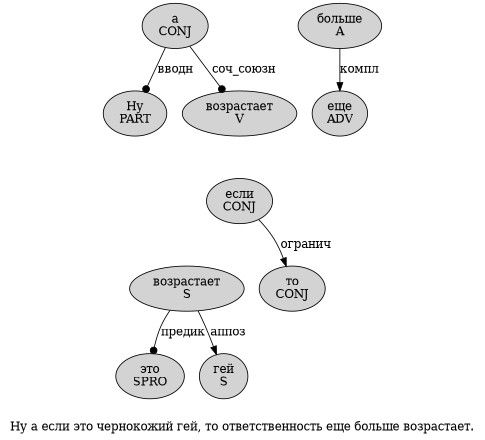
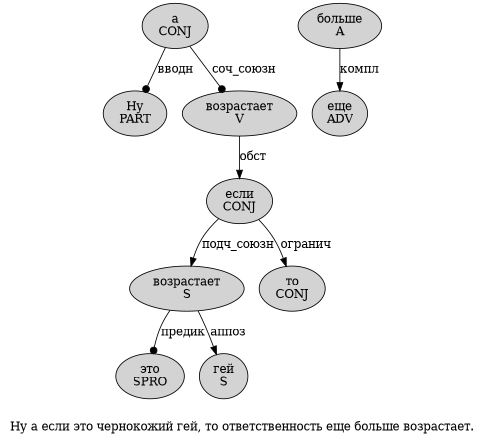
none -> (240, 153)
none -> (203, 237)
